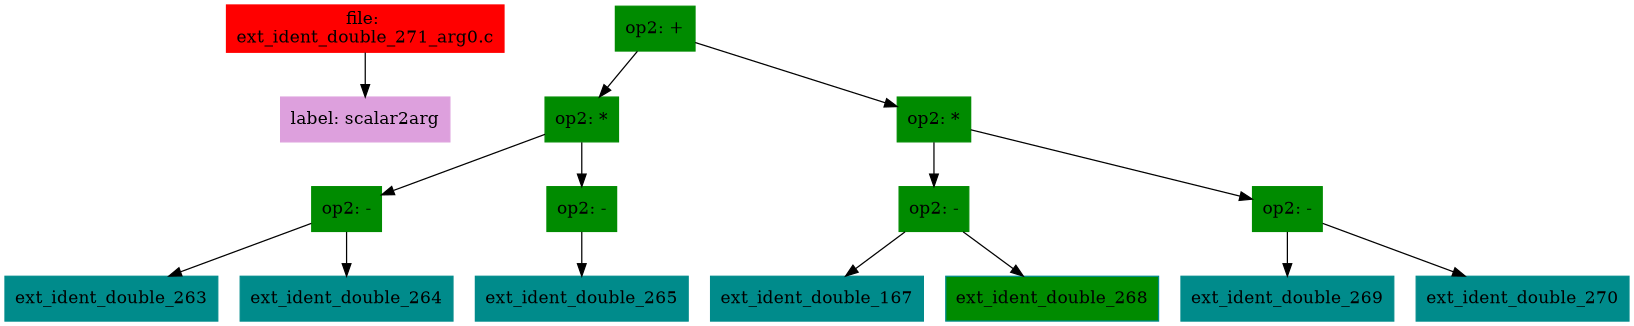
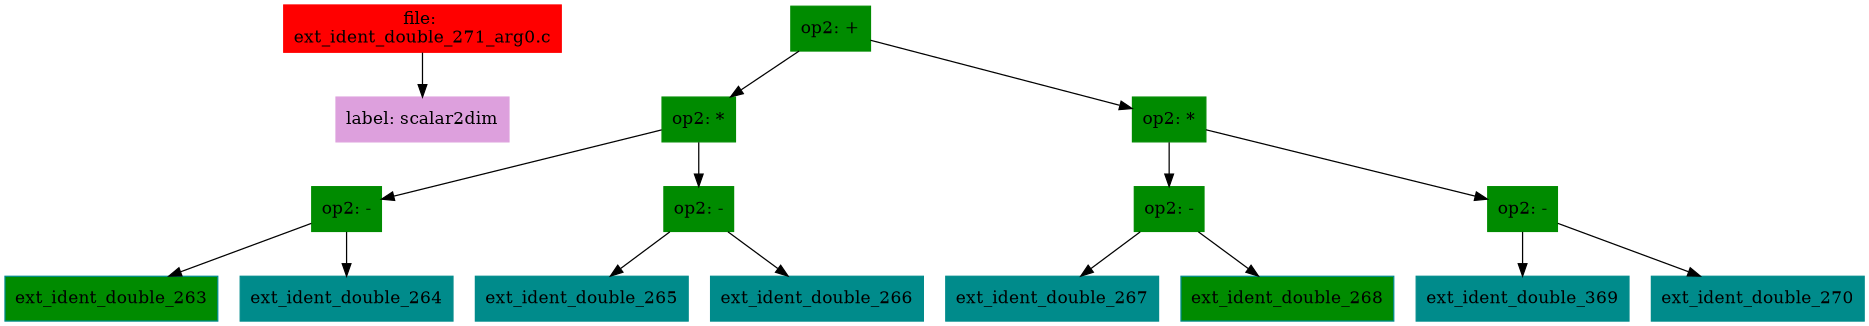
(365, 119) -> (422, 119)
(111, 299) -> (111, 299)
(817, 299) -> (1052, 299)
none -> (817, 299)
(1287, 299) -> (1523, 299)
